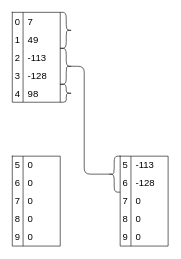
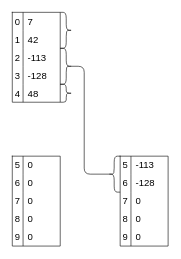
(33, 39) -> (33, 39)
(33, 93) -> (33, 93)
